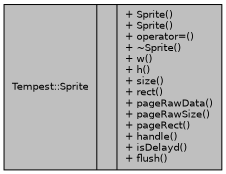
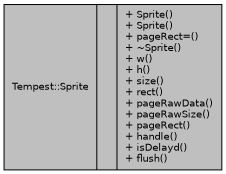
(160, 37) -> (162, 37)
